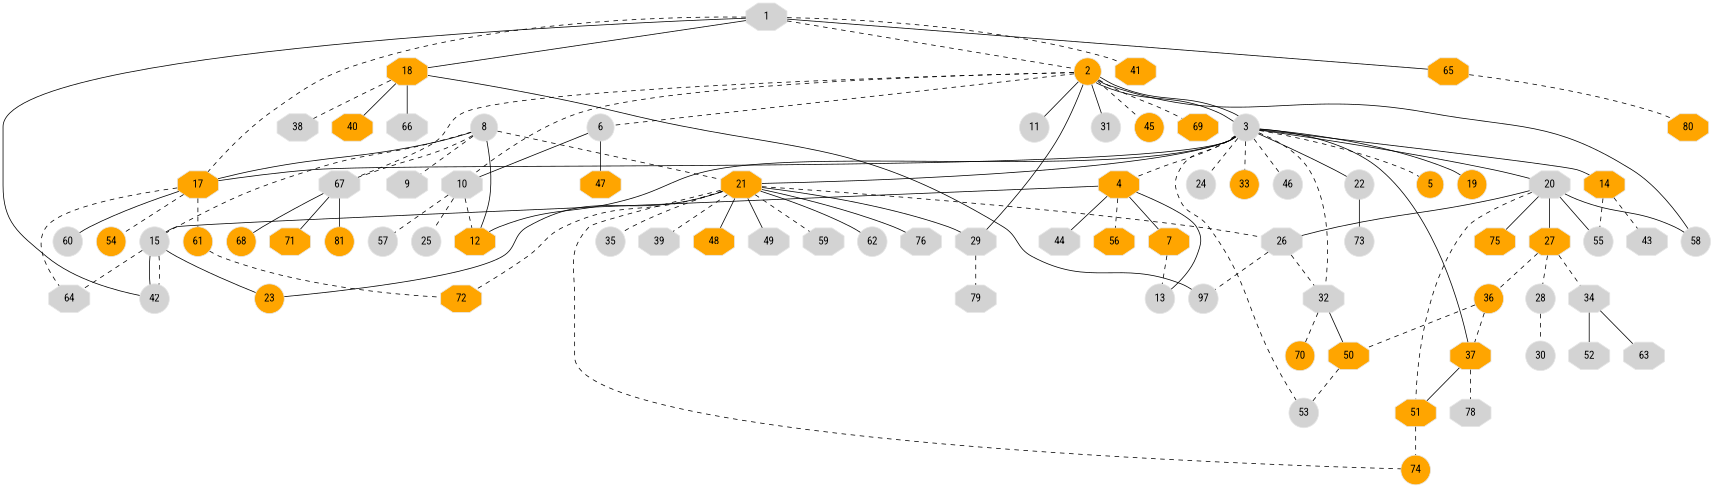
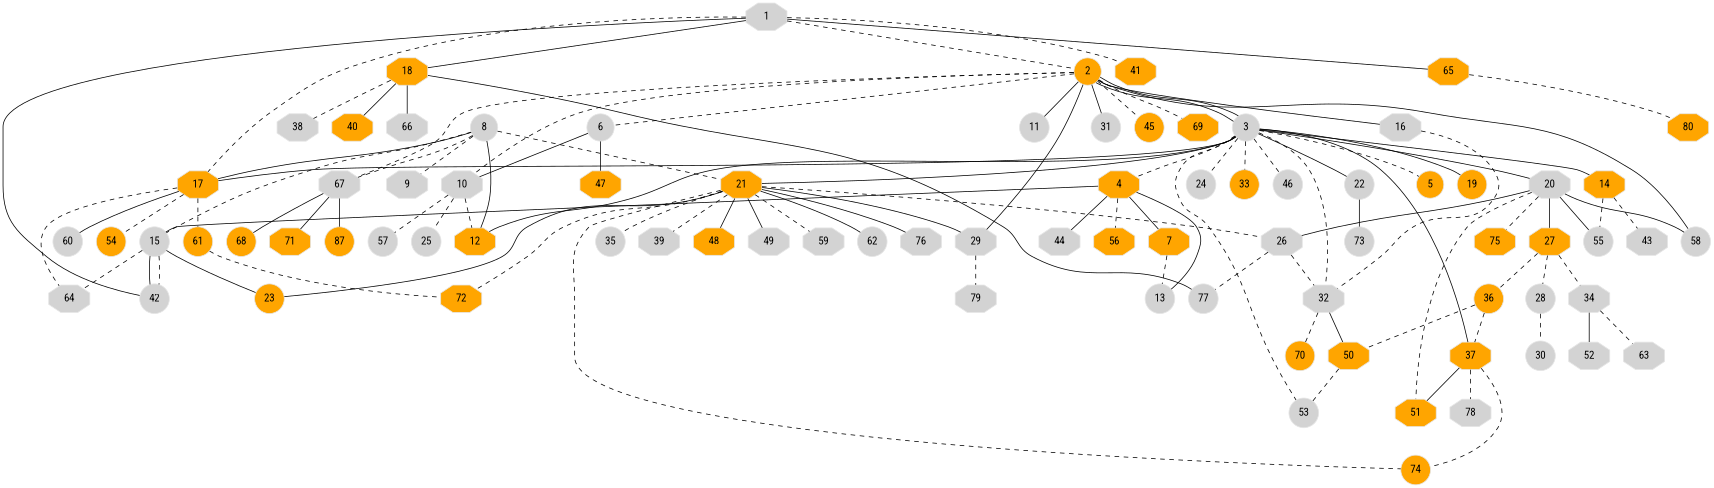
none -> (1400, 127)
(1522, 213) -> (1522, 213)
(339, 242) -> (339, 242)
(1203, 299) -> (1203, 299)
(1617, 327) -> (1617, 327)
(1416, 441) -> (1494, 433)
